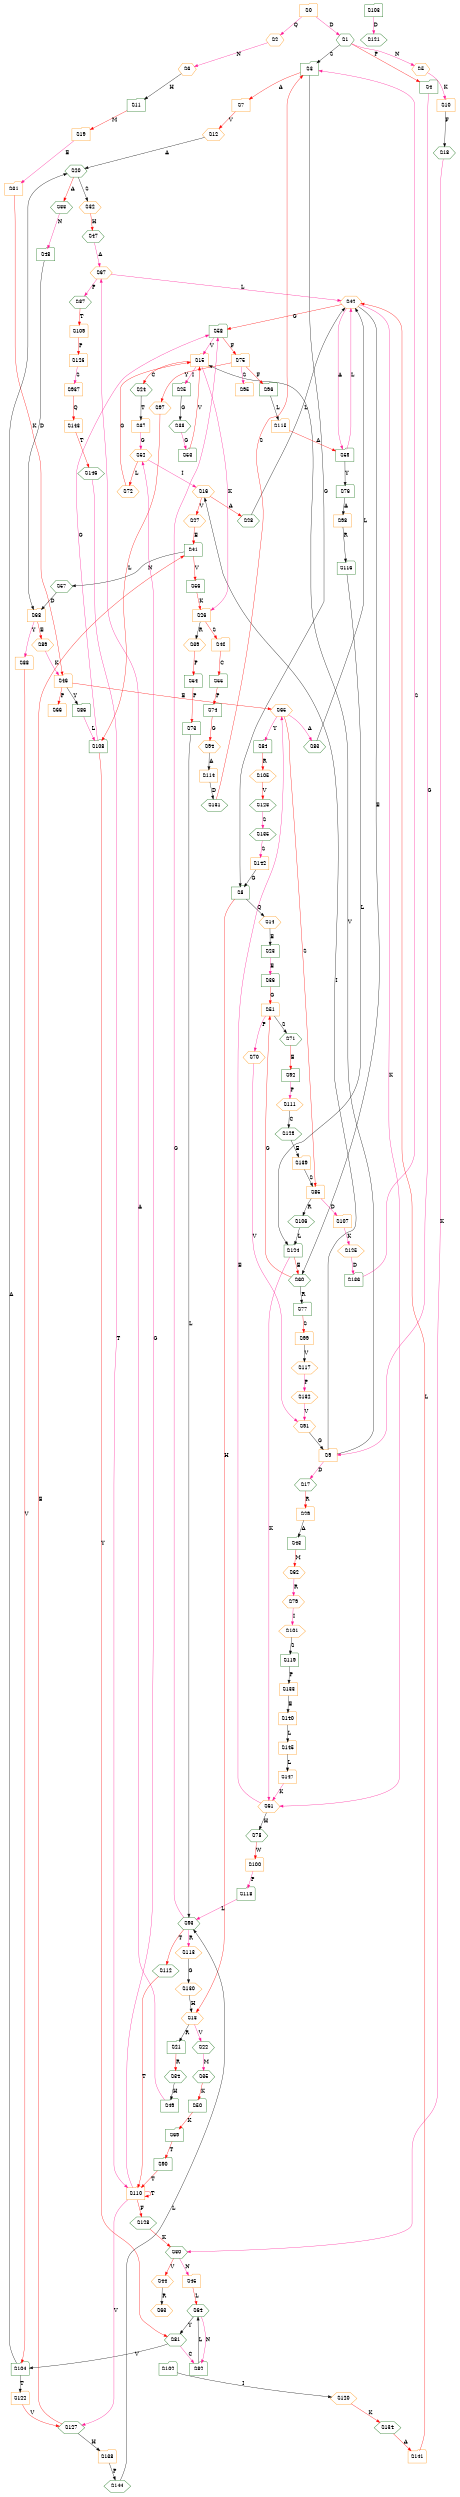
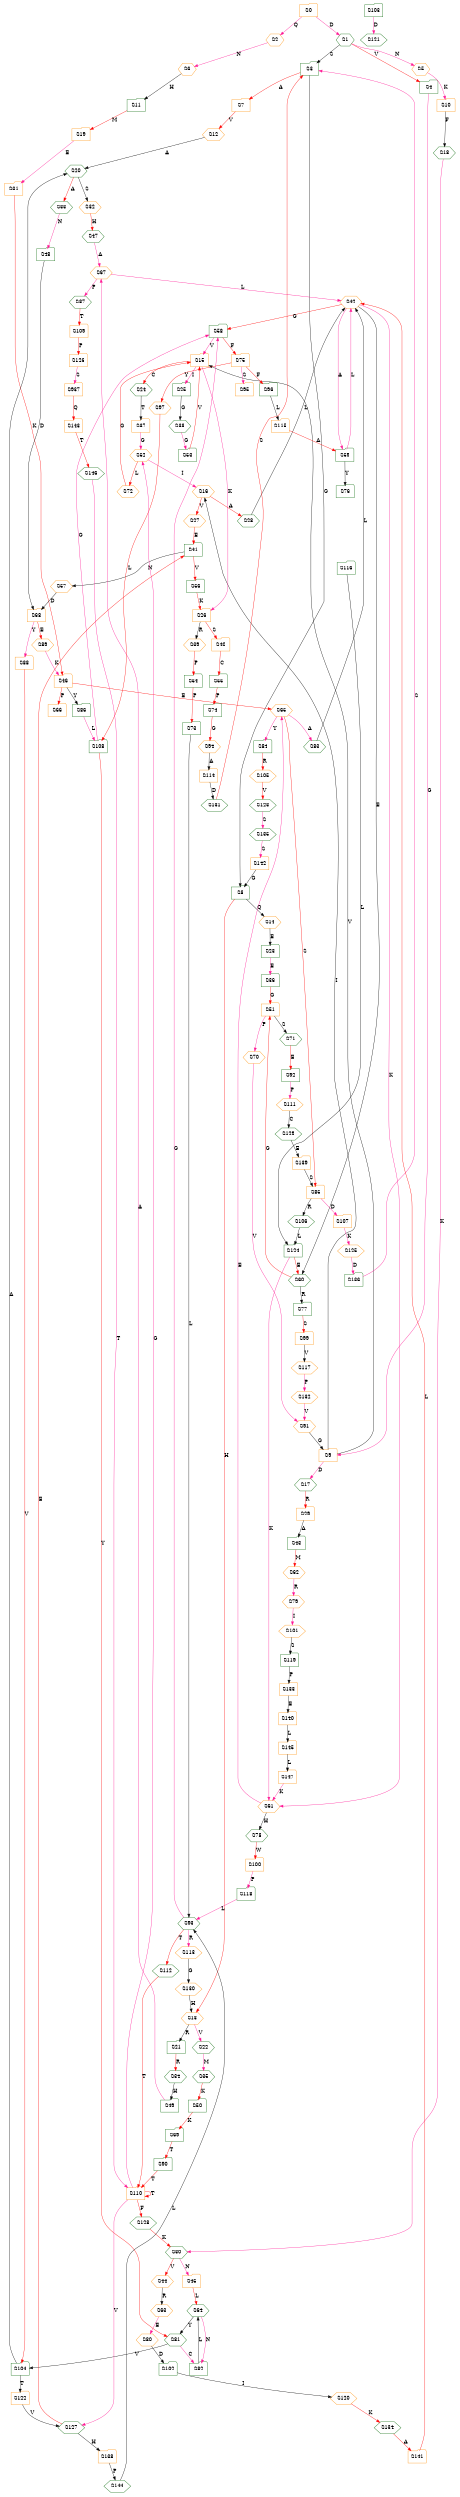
(376, 55) -> (376, 55)
(342, 521) -> none
(62, 587) -> (62, 587)
none -> (147, 2340)
(36, 2419) -> (36, 2419)
